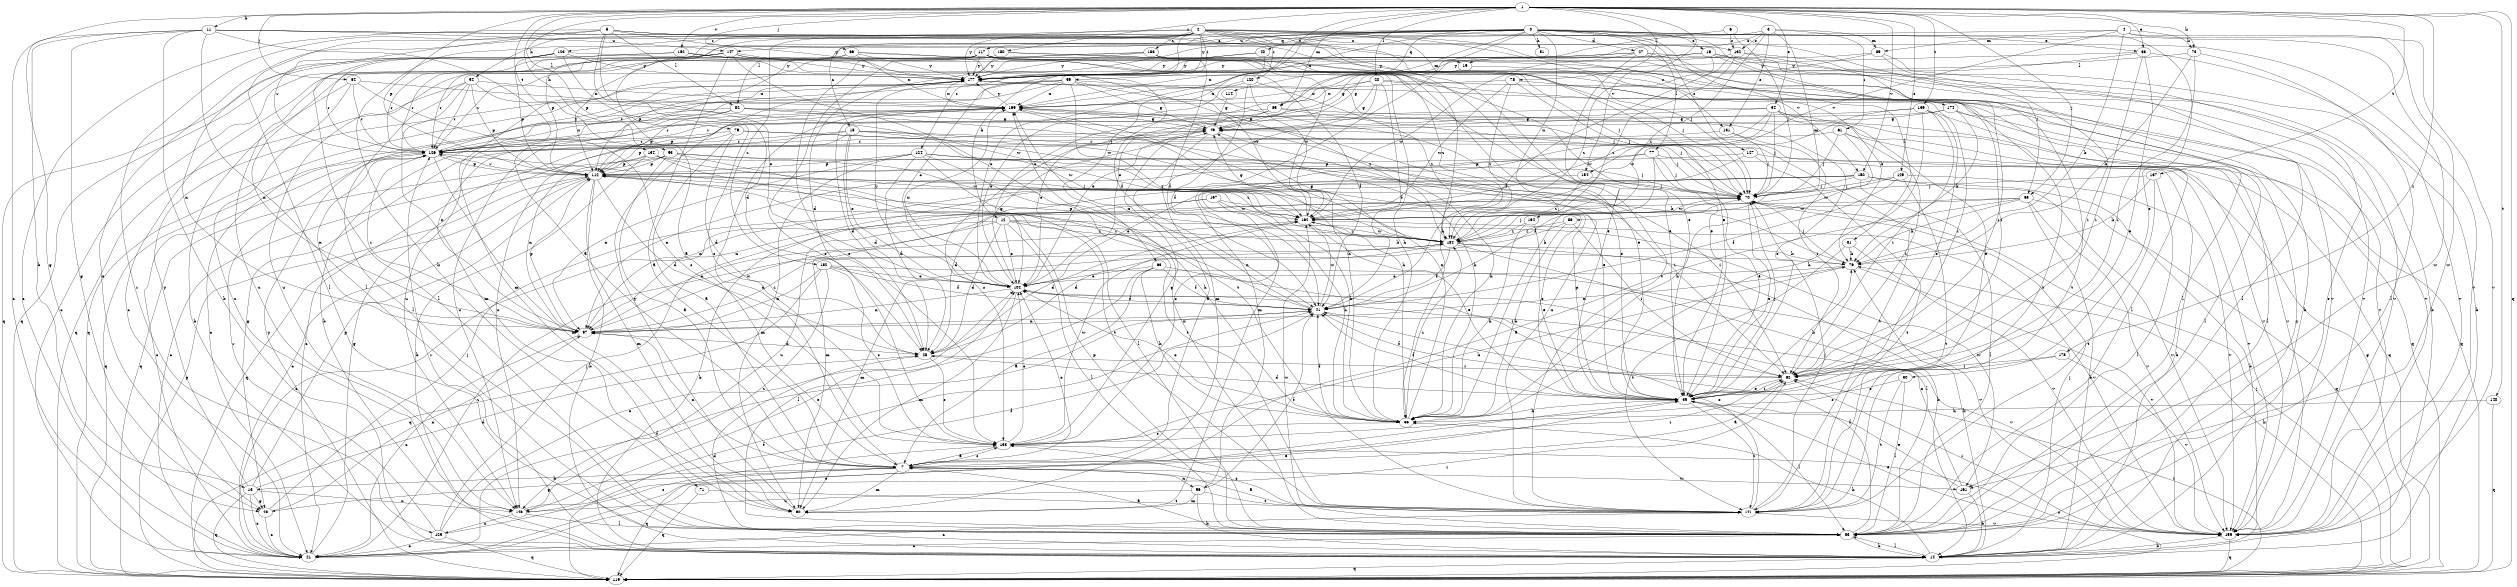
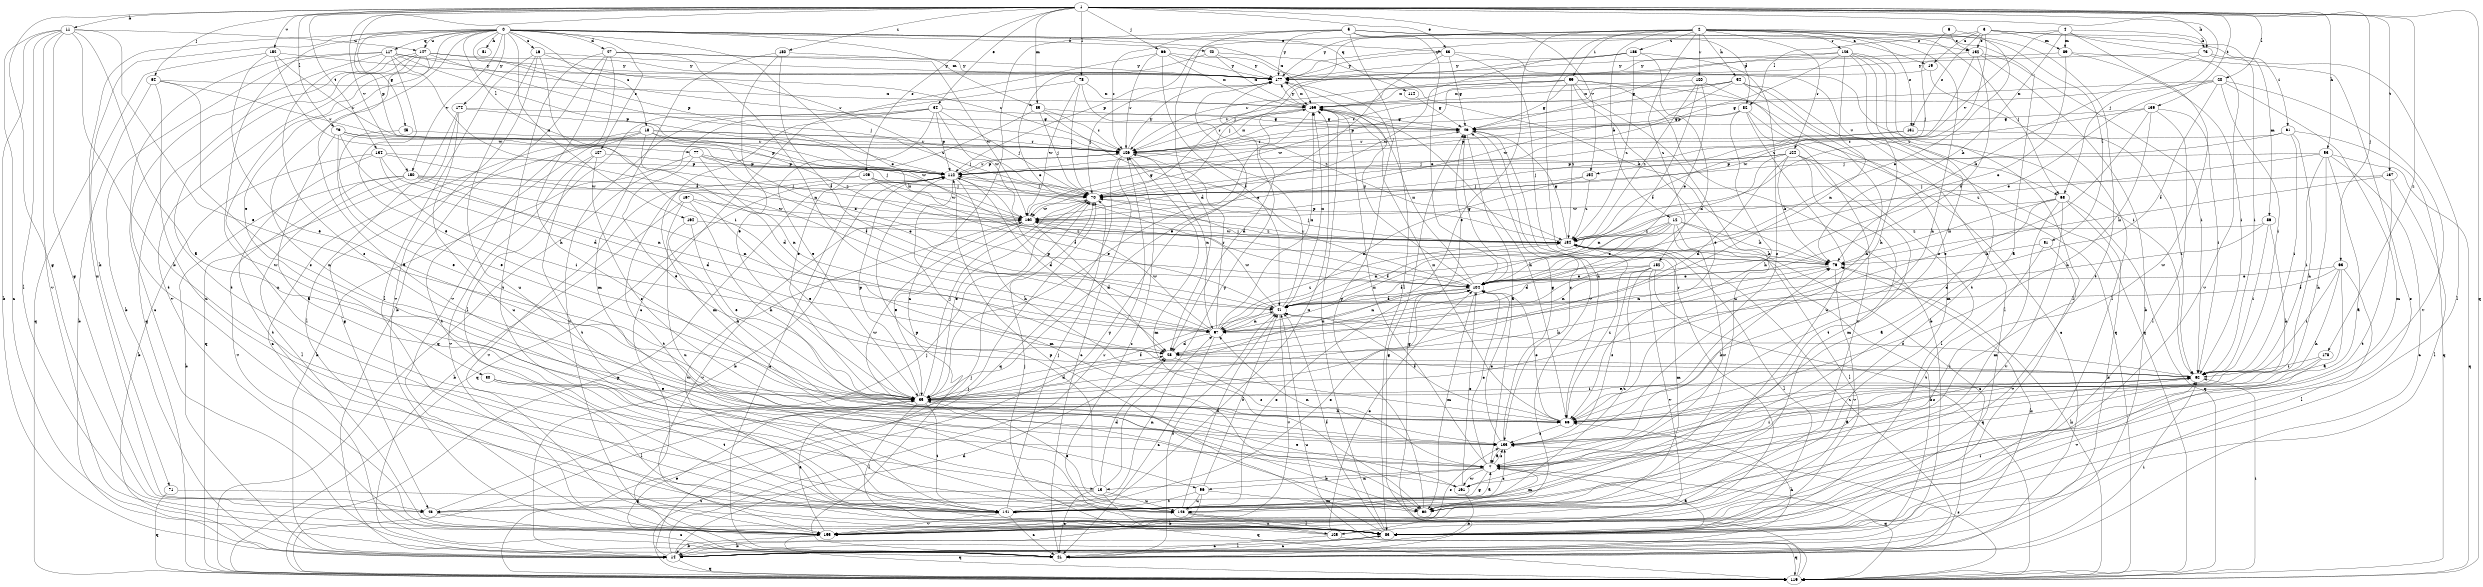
(2080, 66) -> (1920, 66)
(2013, 102) -> (1807, 83)
none -> (406, 130)
(2277, 212) -> none
(2494, 400) -> none
(764, 445) -> (1307, 445)
none -> (1639, 461)
